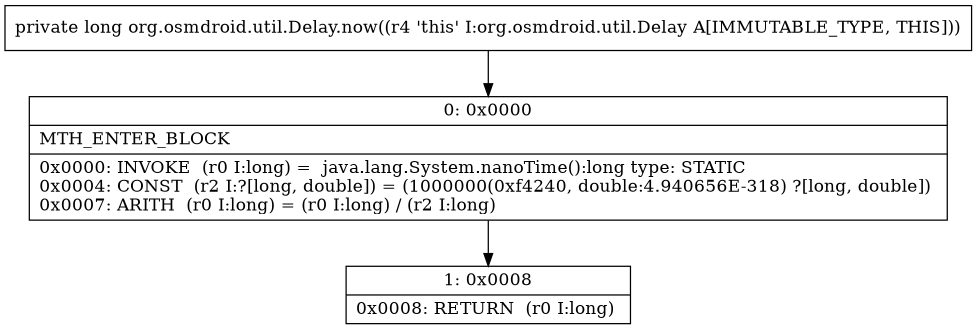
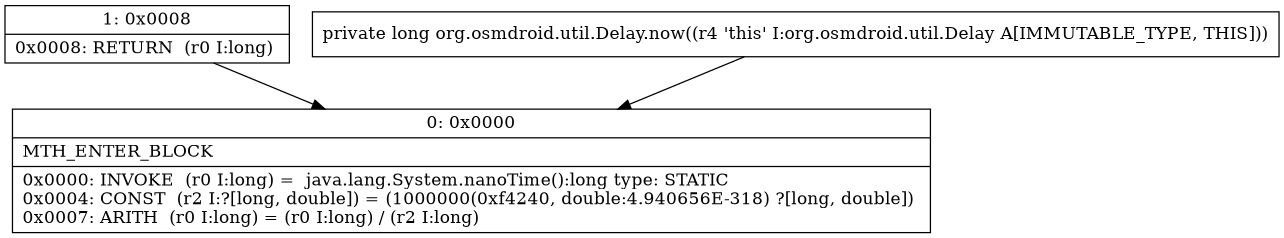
(488, 237) -> (263, 84)
